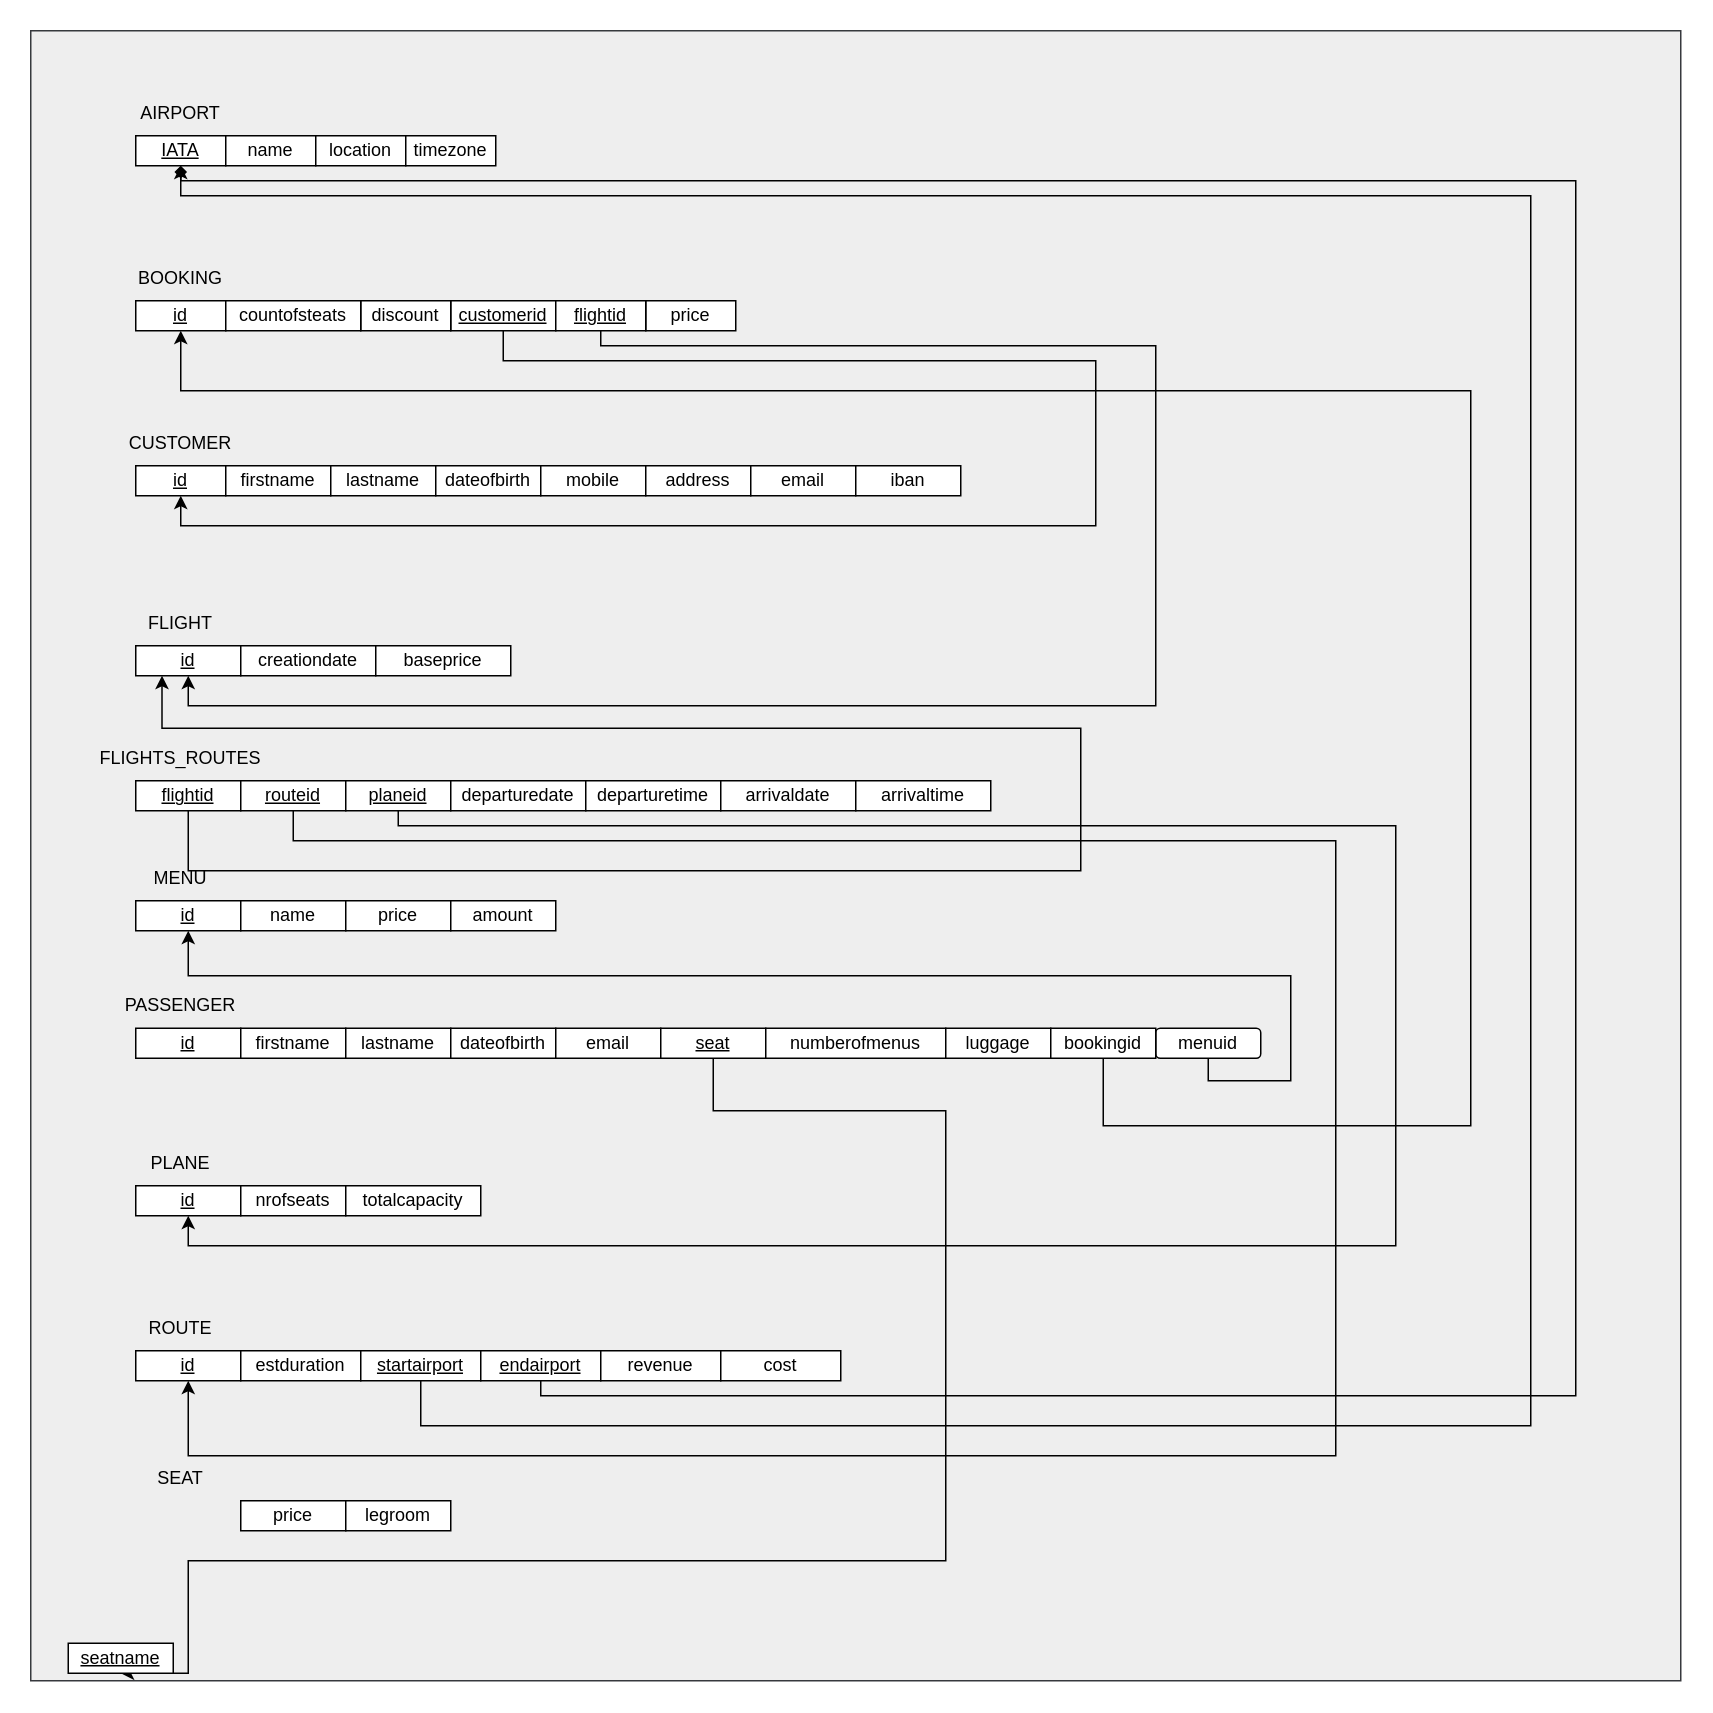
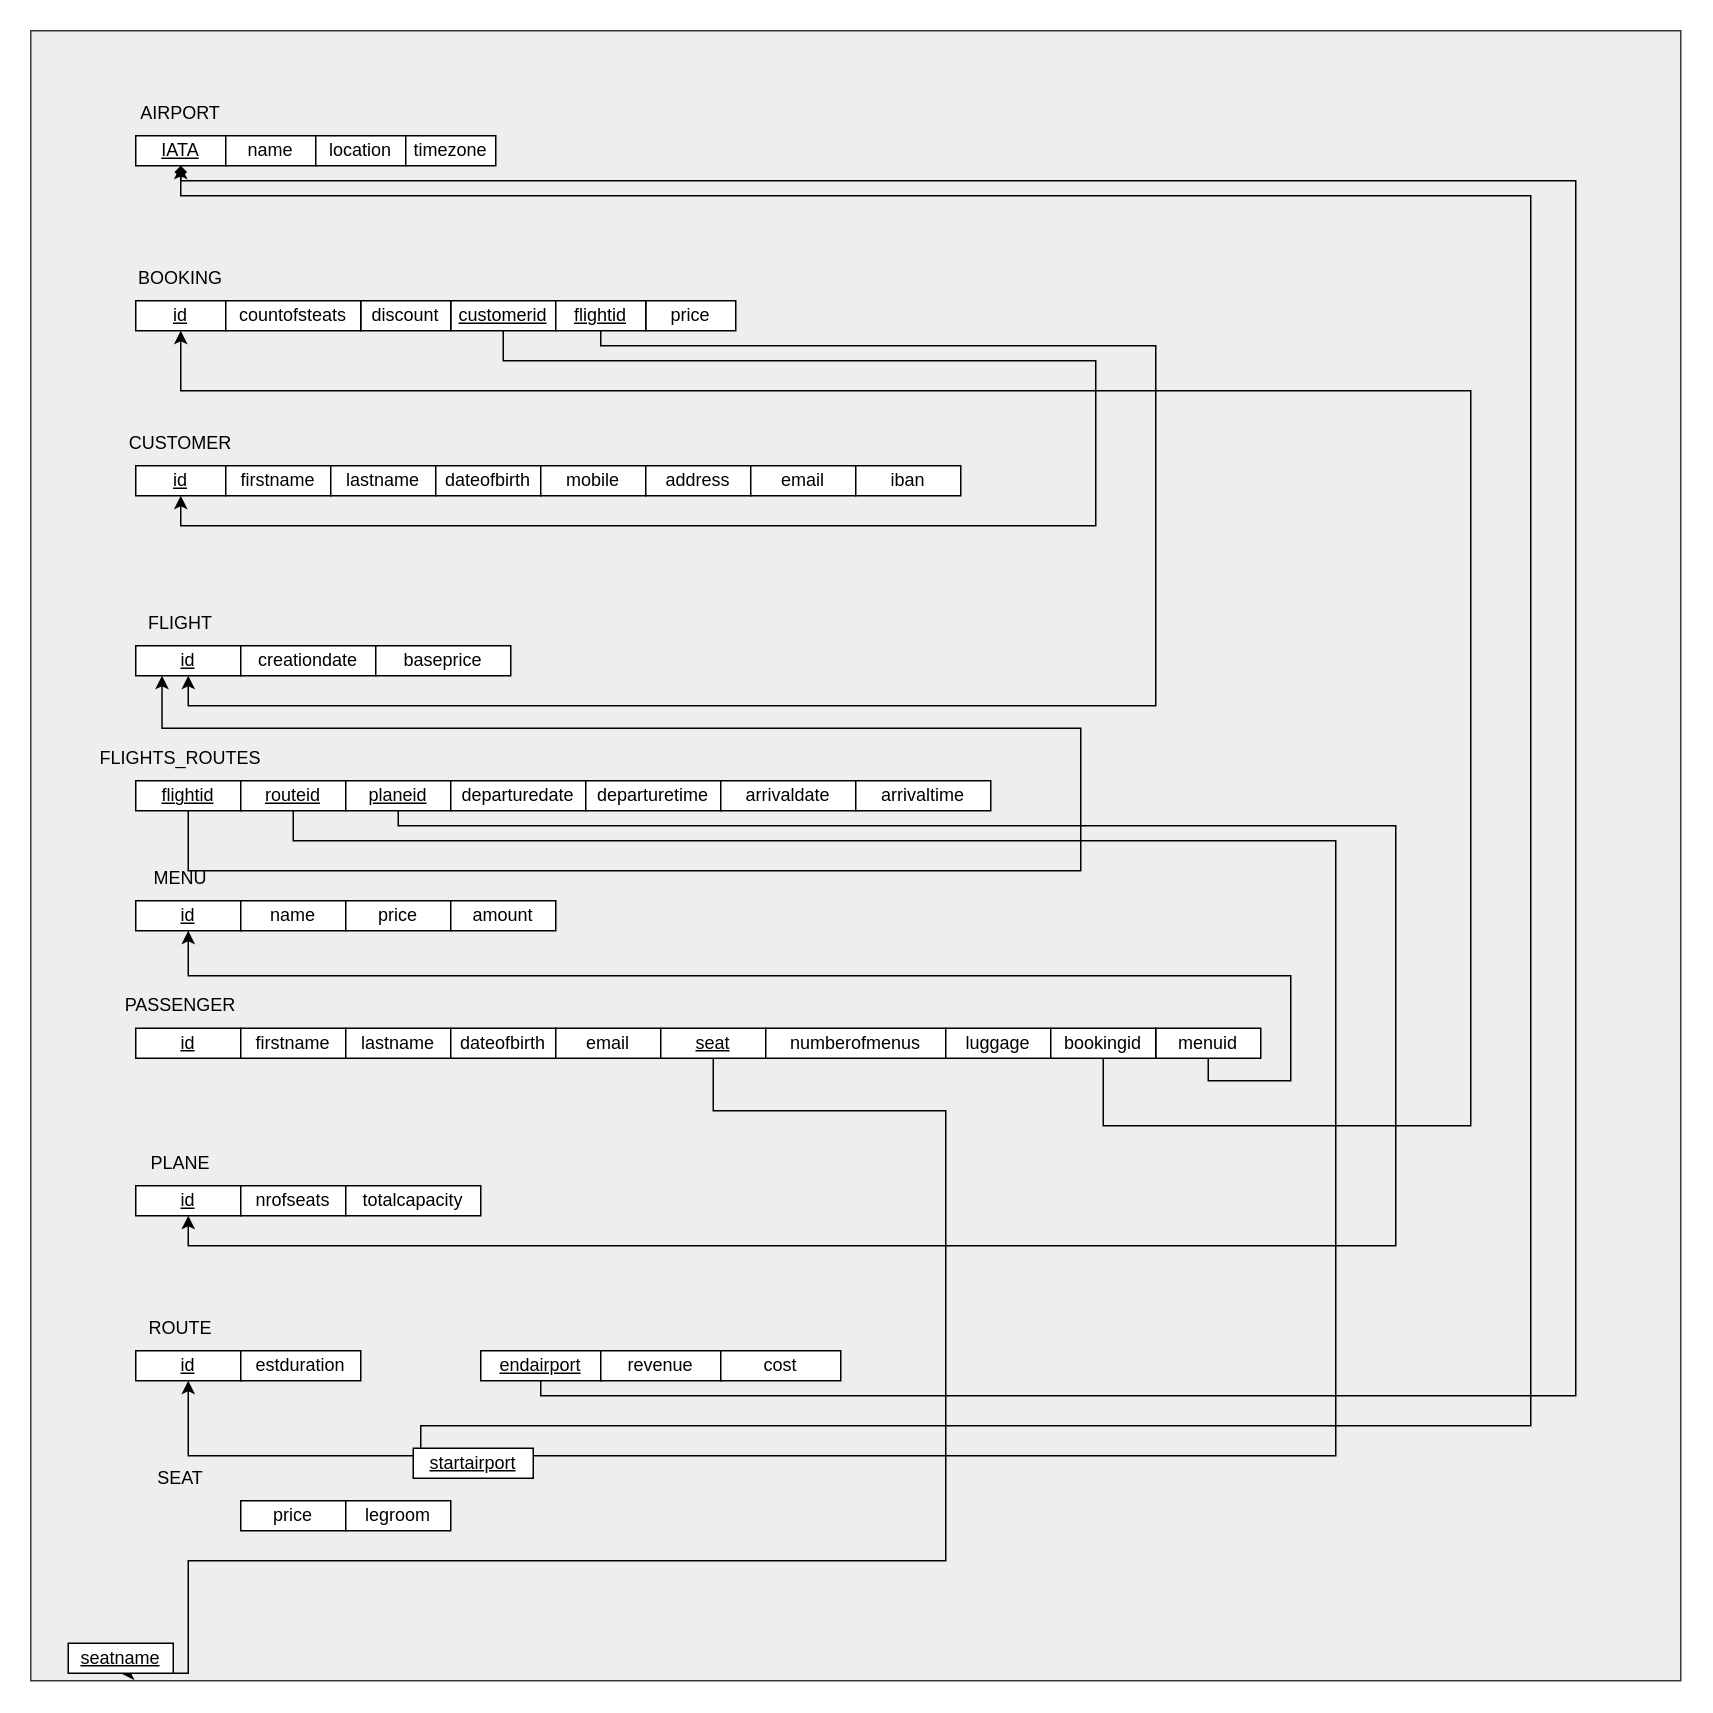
(1208, 1043) -> (1208, 1043)
(421, 1366) -> (473, 1463)
